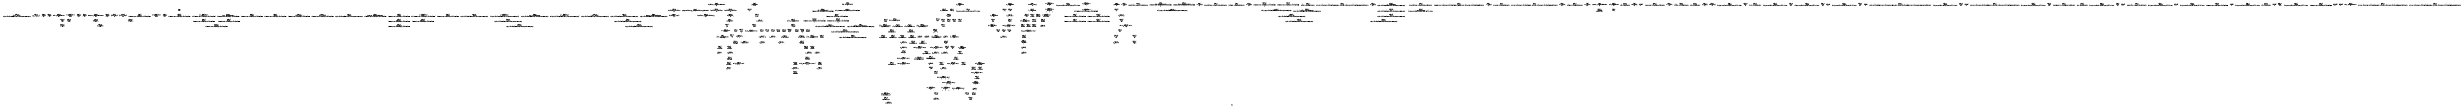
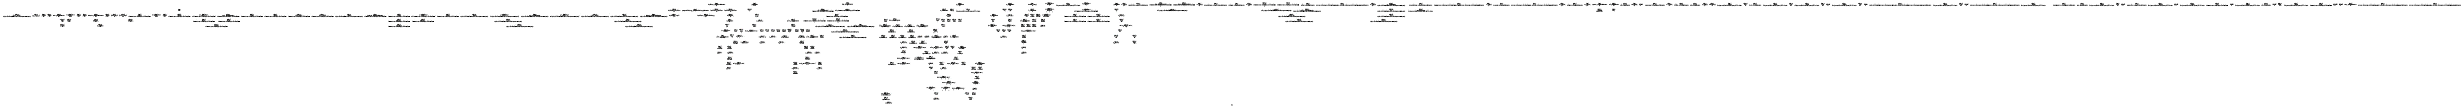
(2049, 5) -> none
